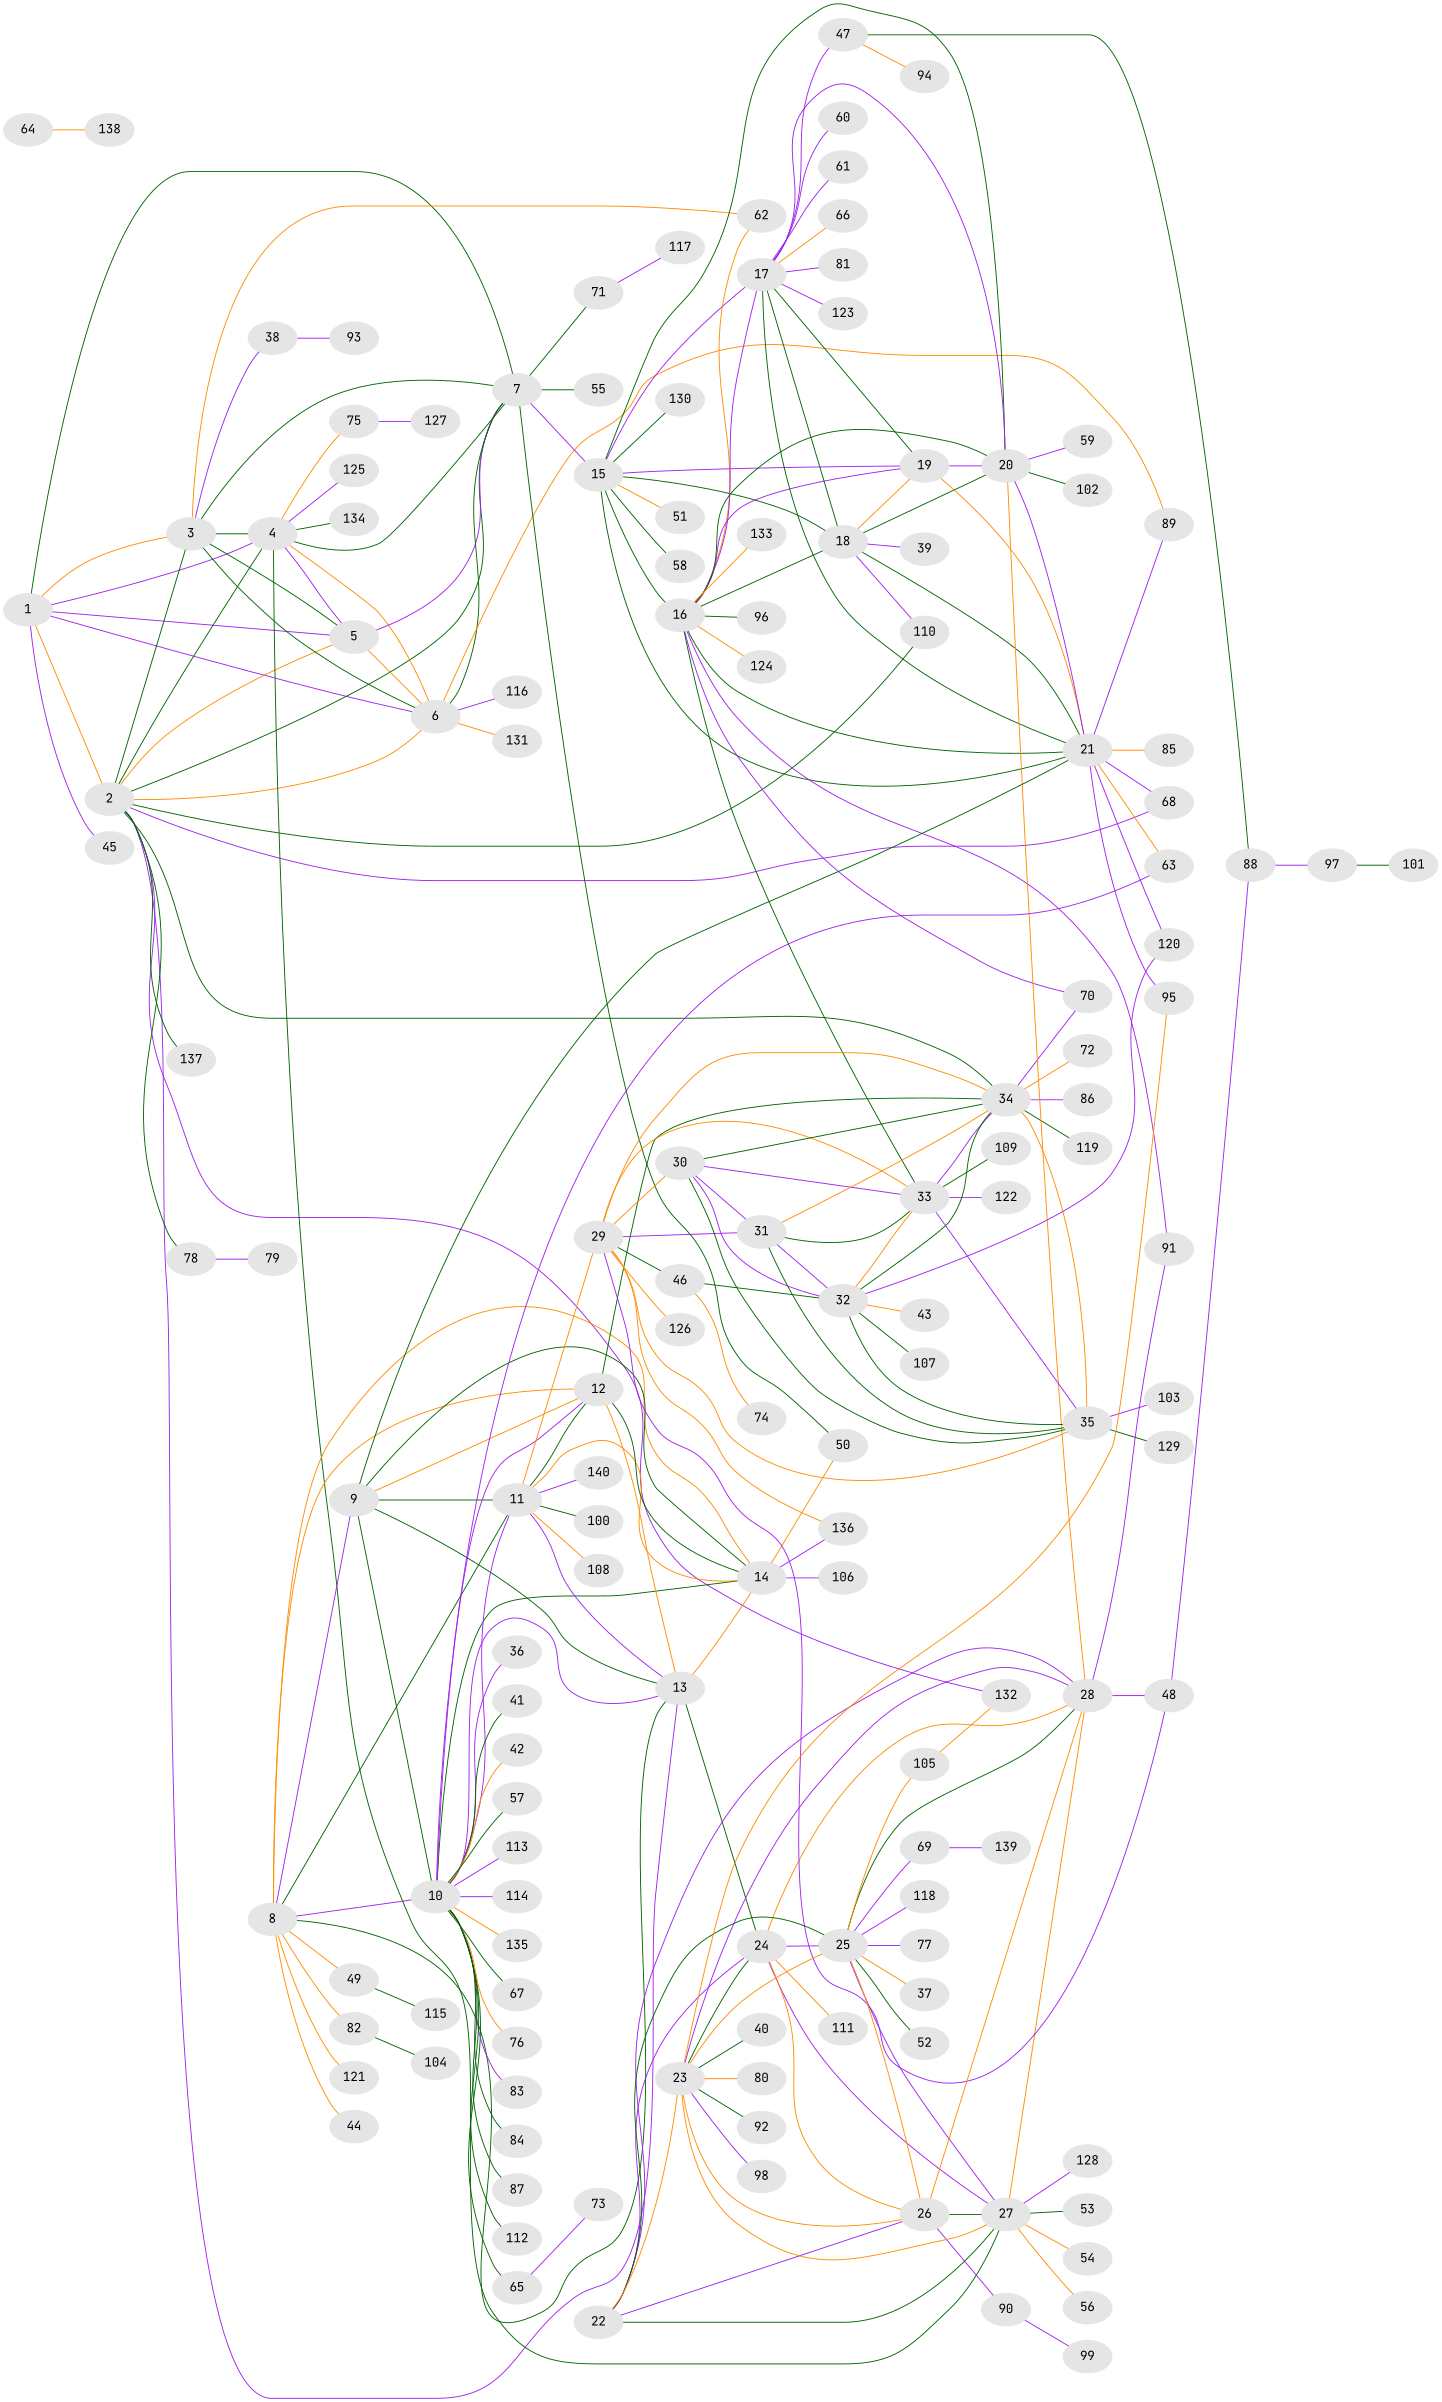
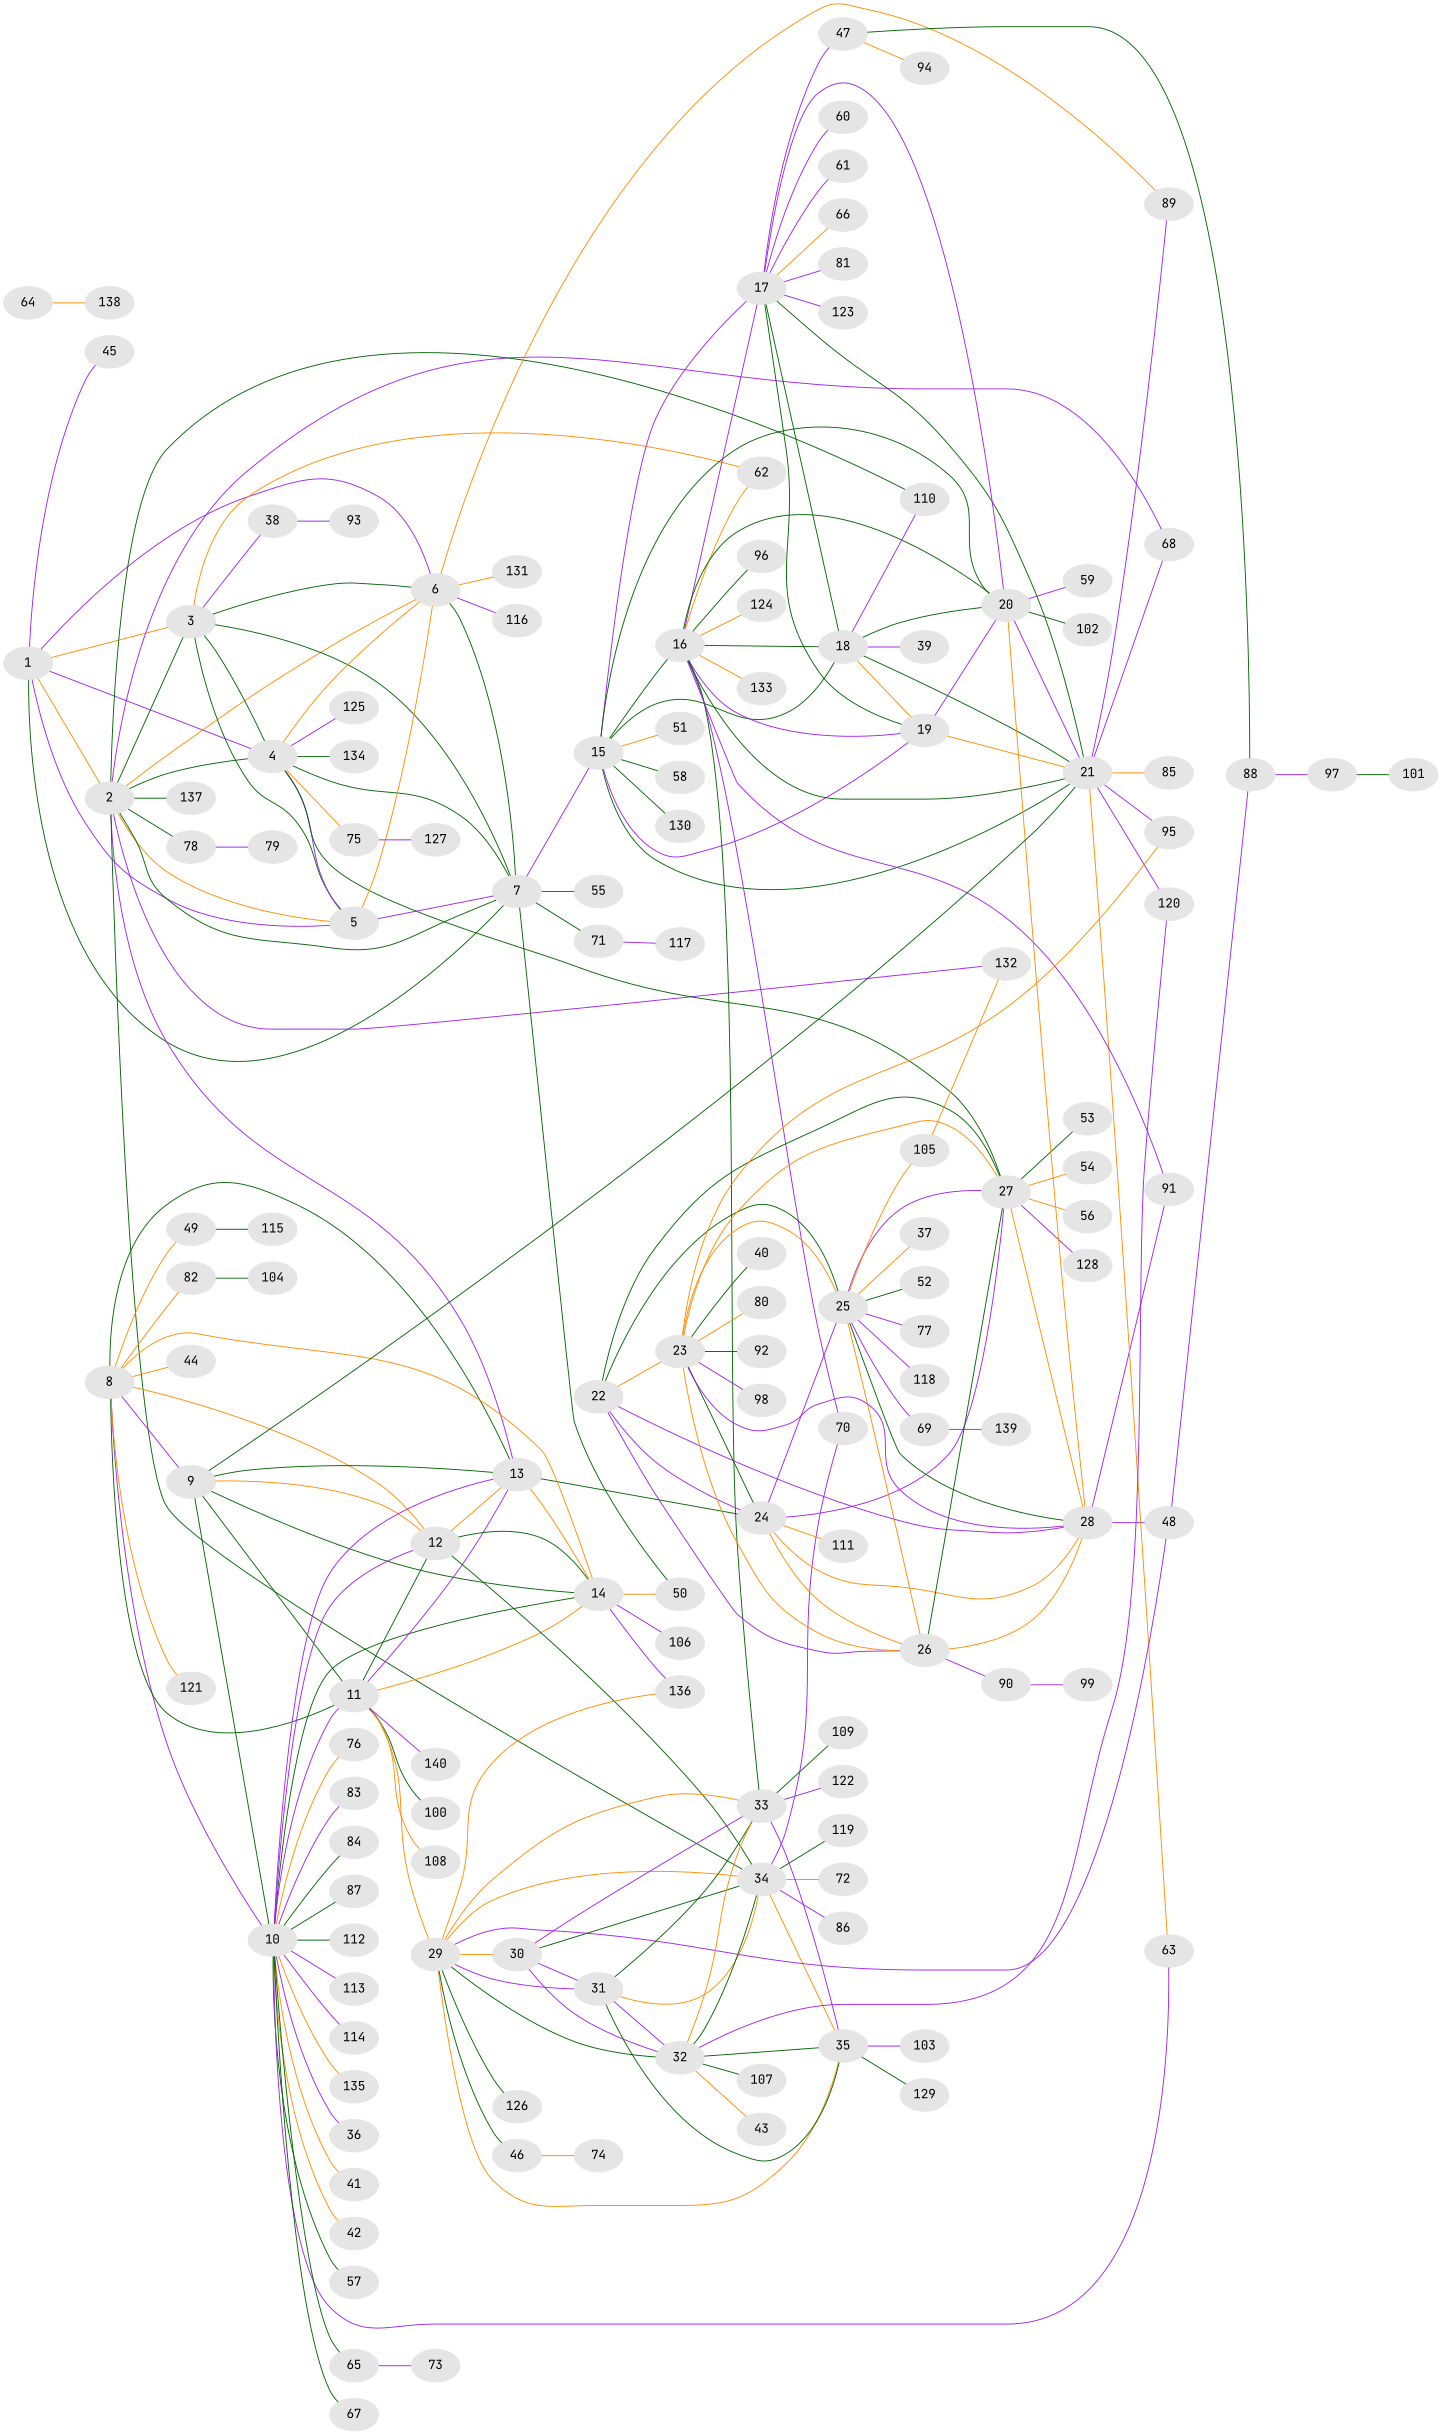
(964, 1148) -> none
(638, 1284) -> (469, 2034)
(762, 1291) -> (546, 2029)
(821, 1393) -> none
(475, 1798) -> (294, 2068)
